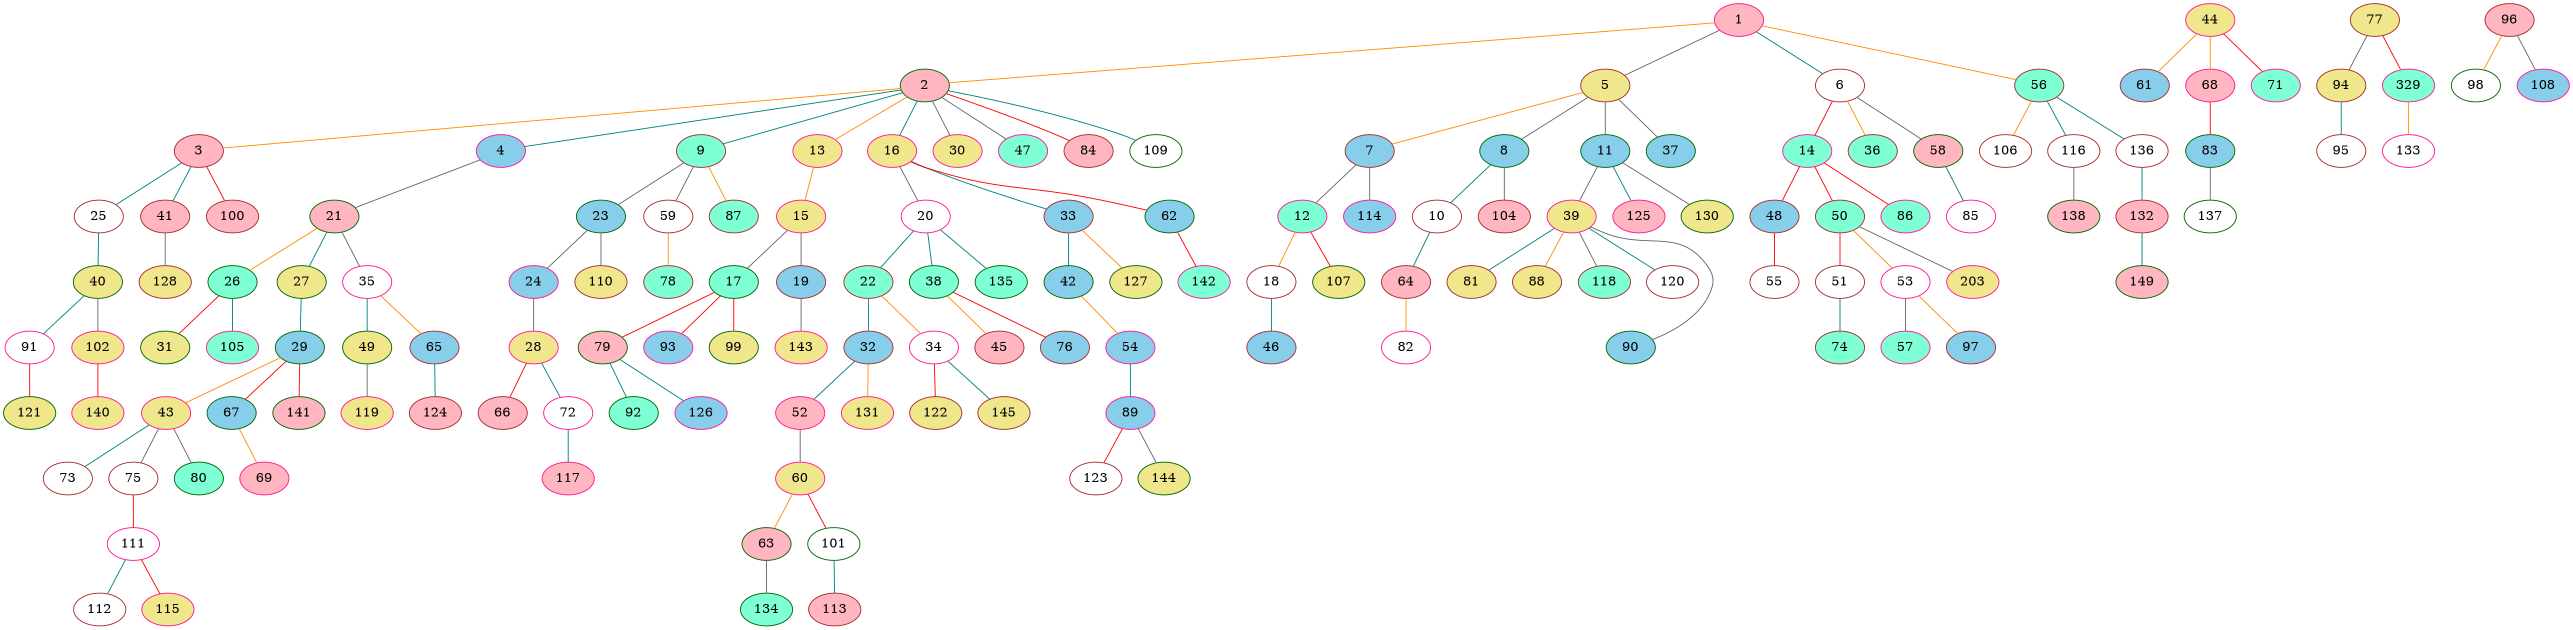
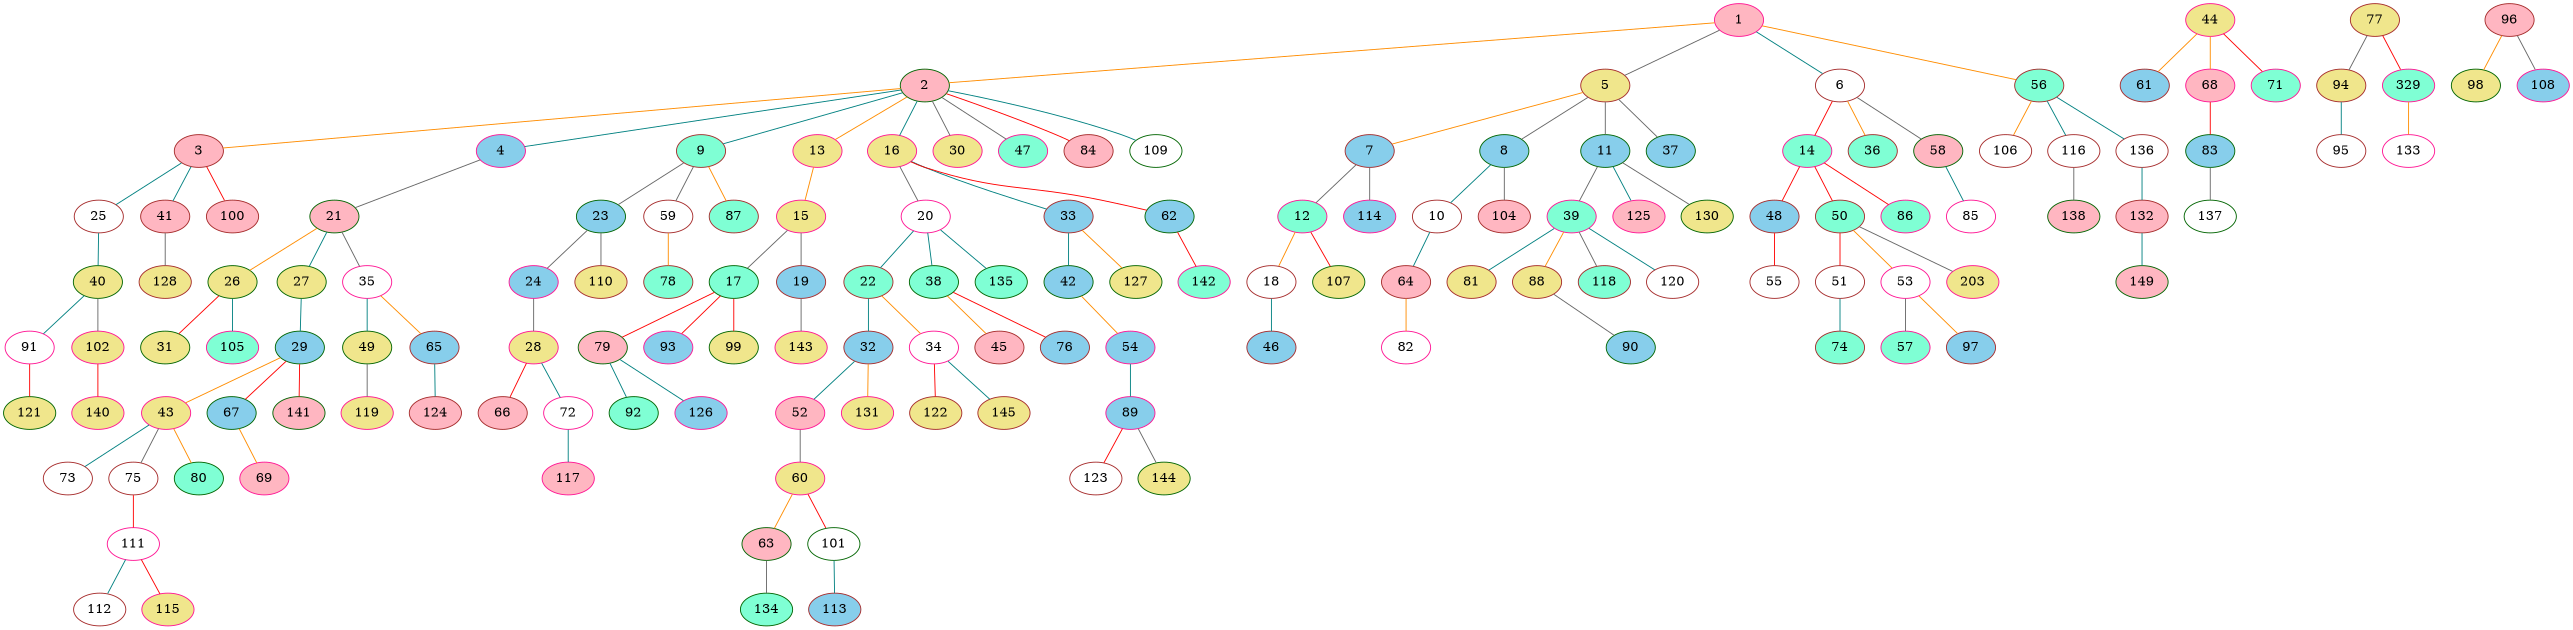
(2476, 86) -> (2476, 86)
(1572, 217) -> (1572, 217)
(1700, 258) -> (1584, 315)
(233, 282) -> (233, 282)
(183, 446) -> (183, 446)
(835, 610) -> (835, 610)
